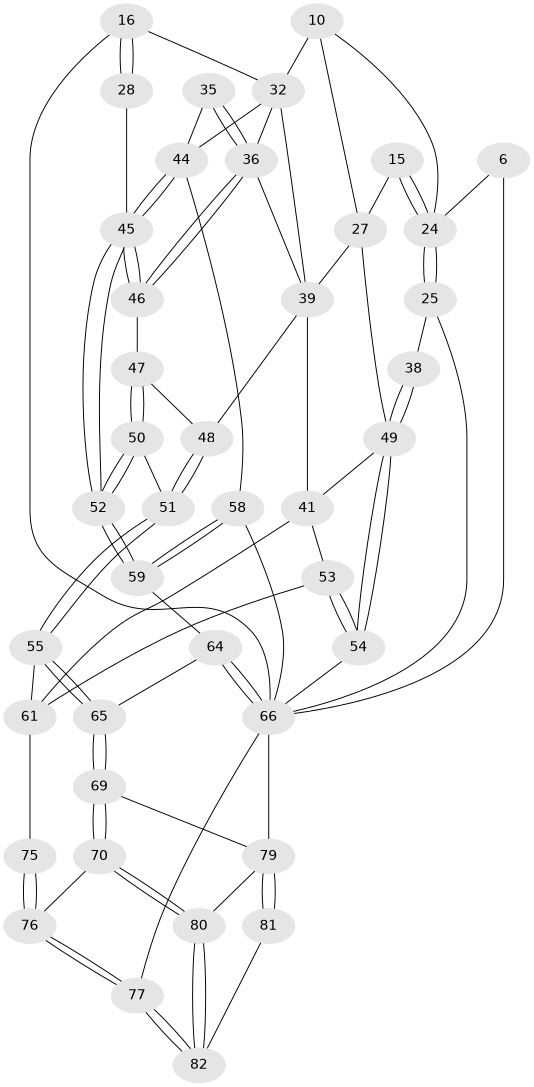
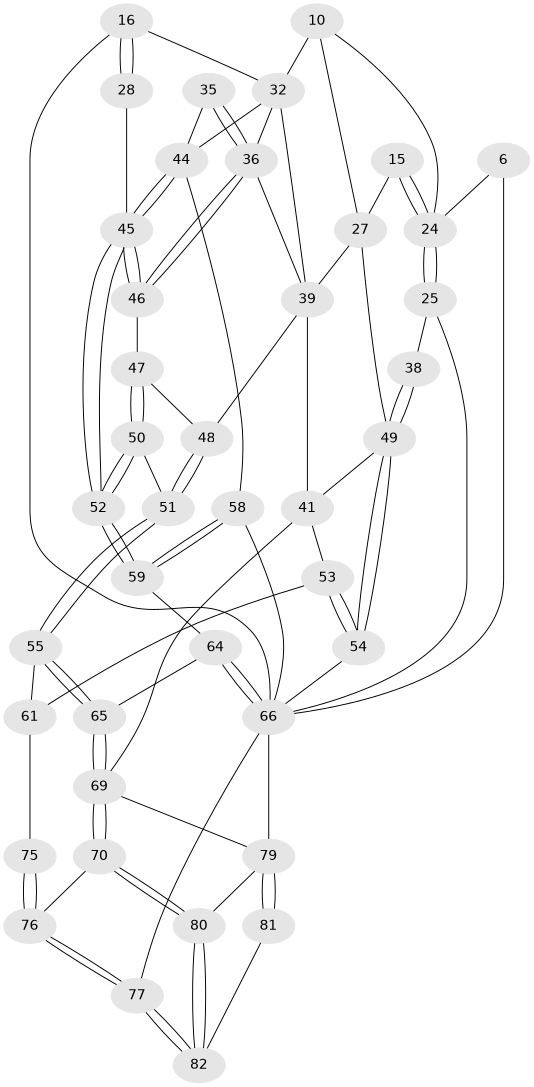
(172, 596) -> (171, 645)
